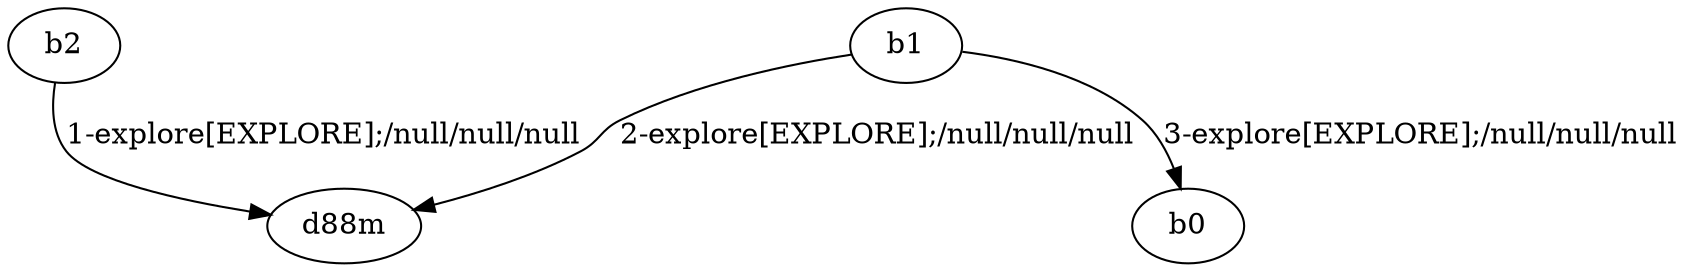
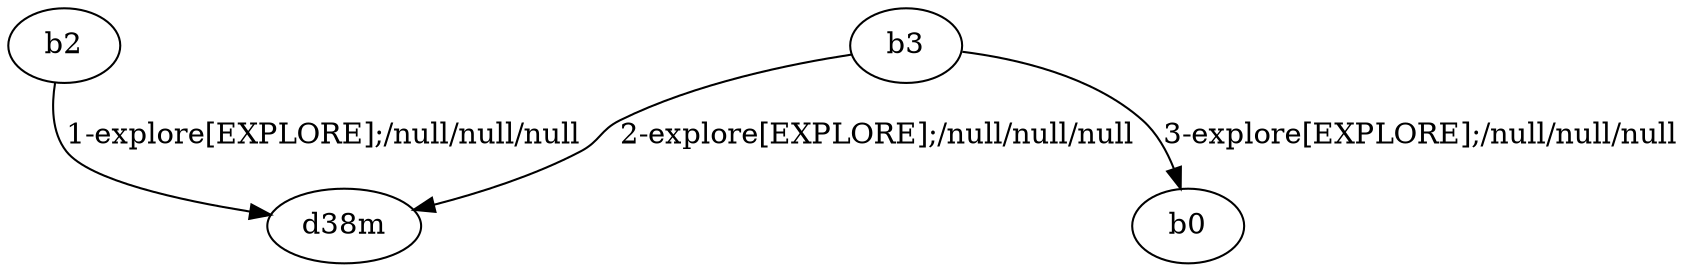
(906, 46) -> (906, 46)
(344, 226) -> (344, 226)
